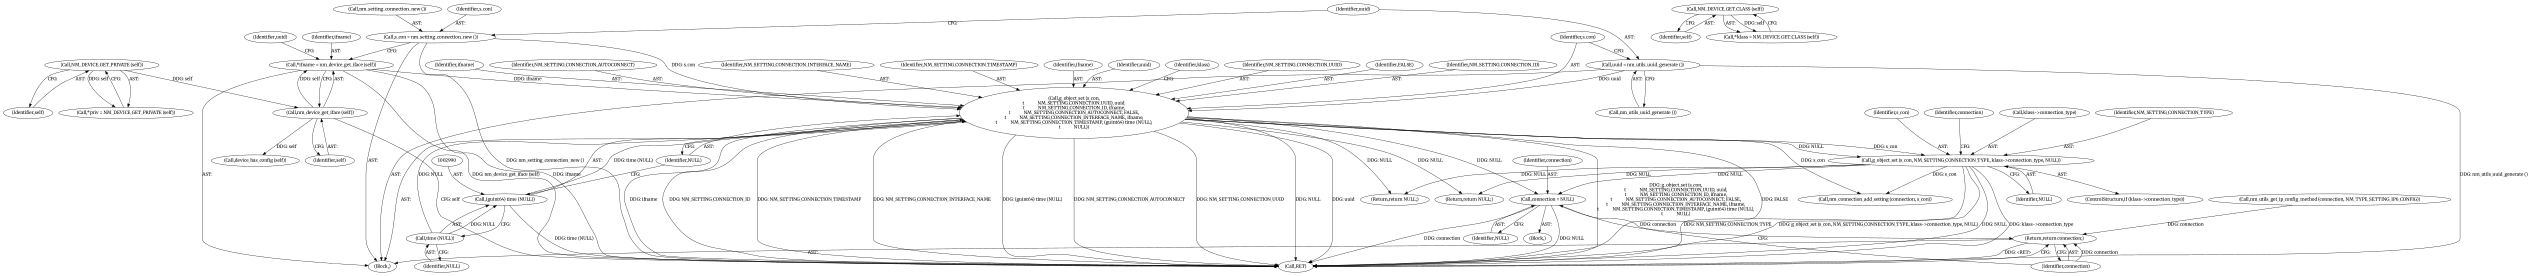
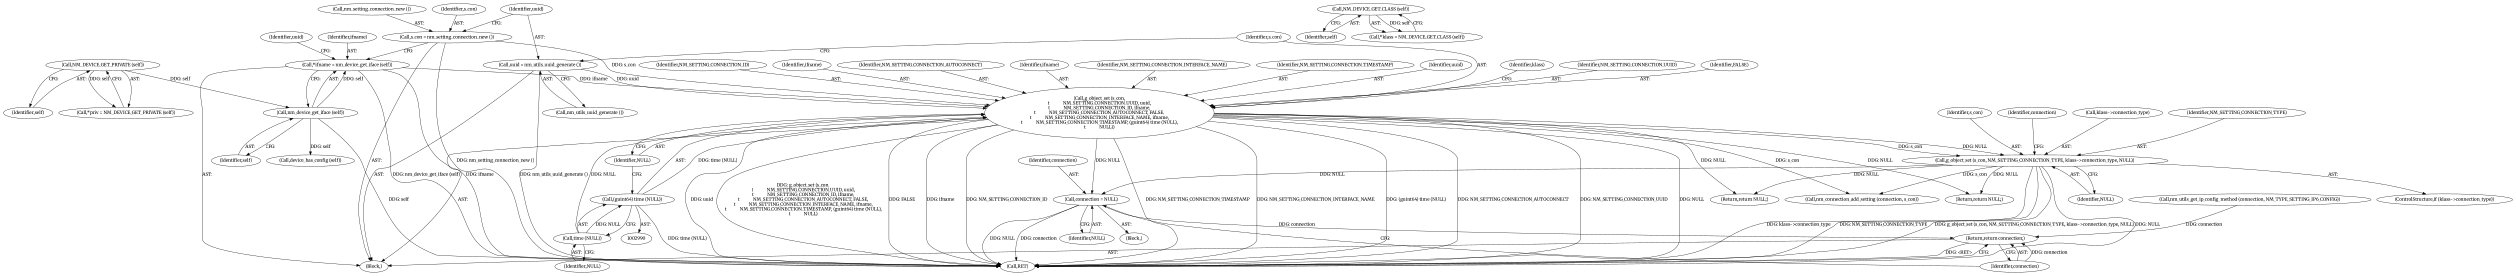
(461, 184) -> (640, 217)
(450, 200) -> (399, 200)
